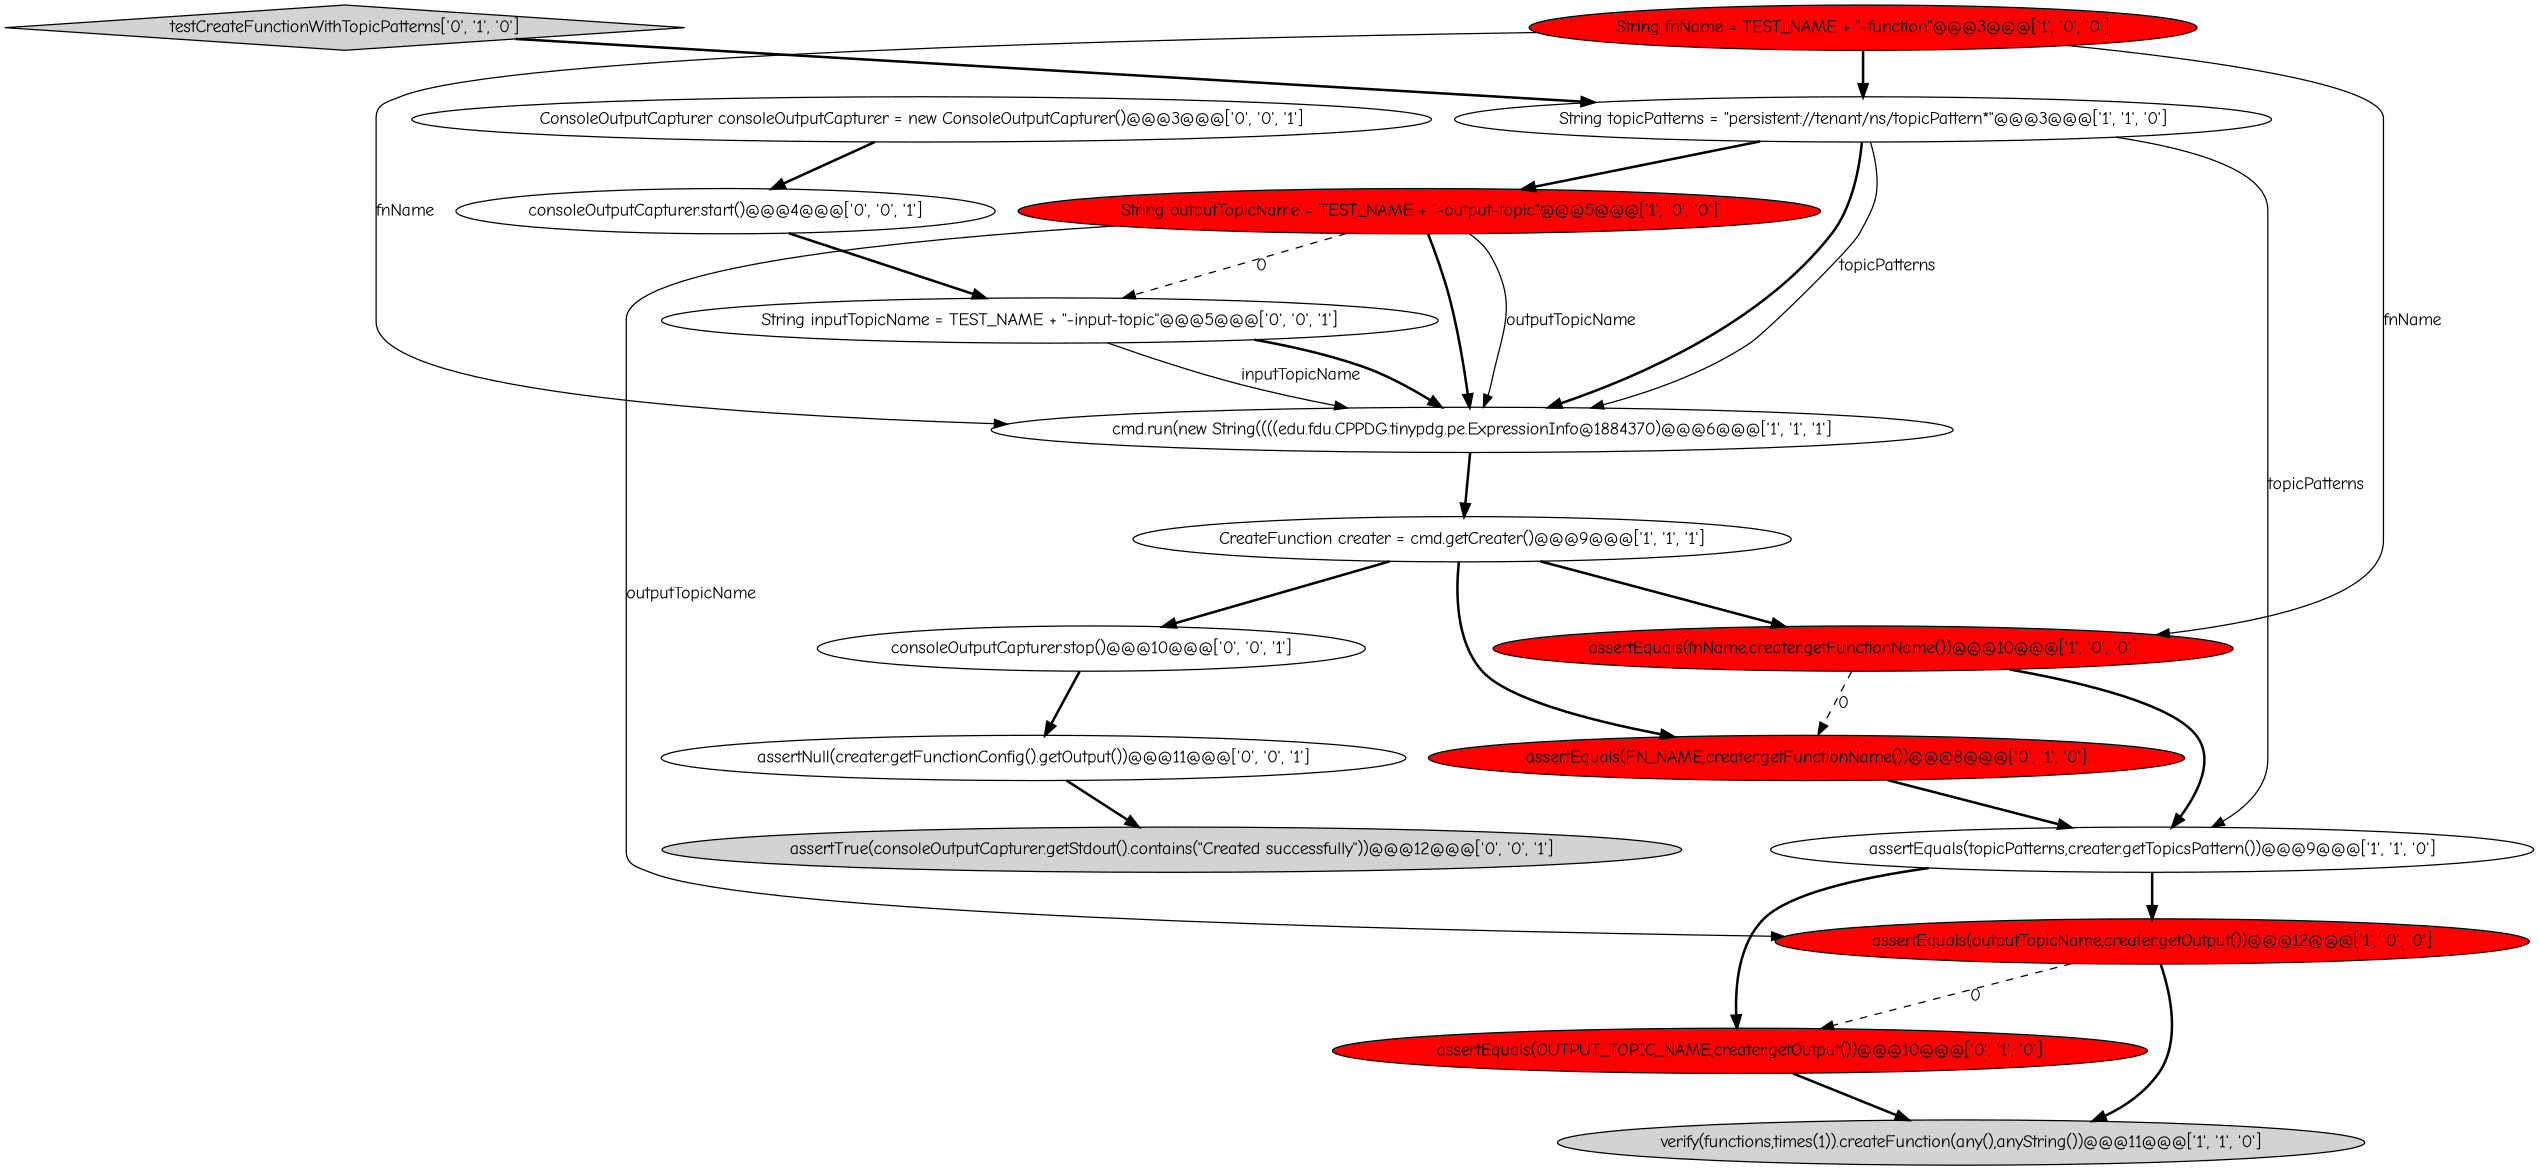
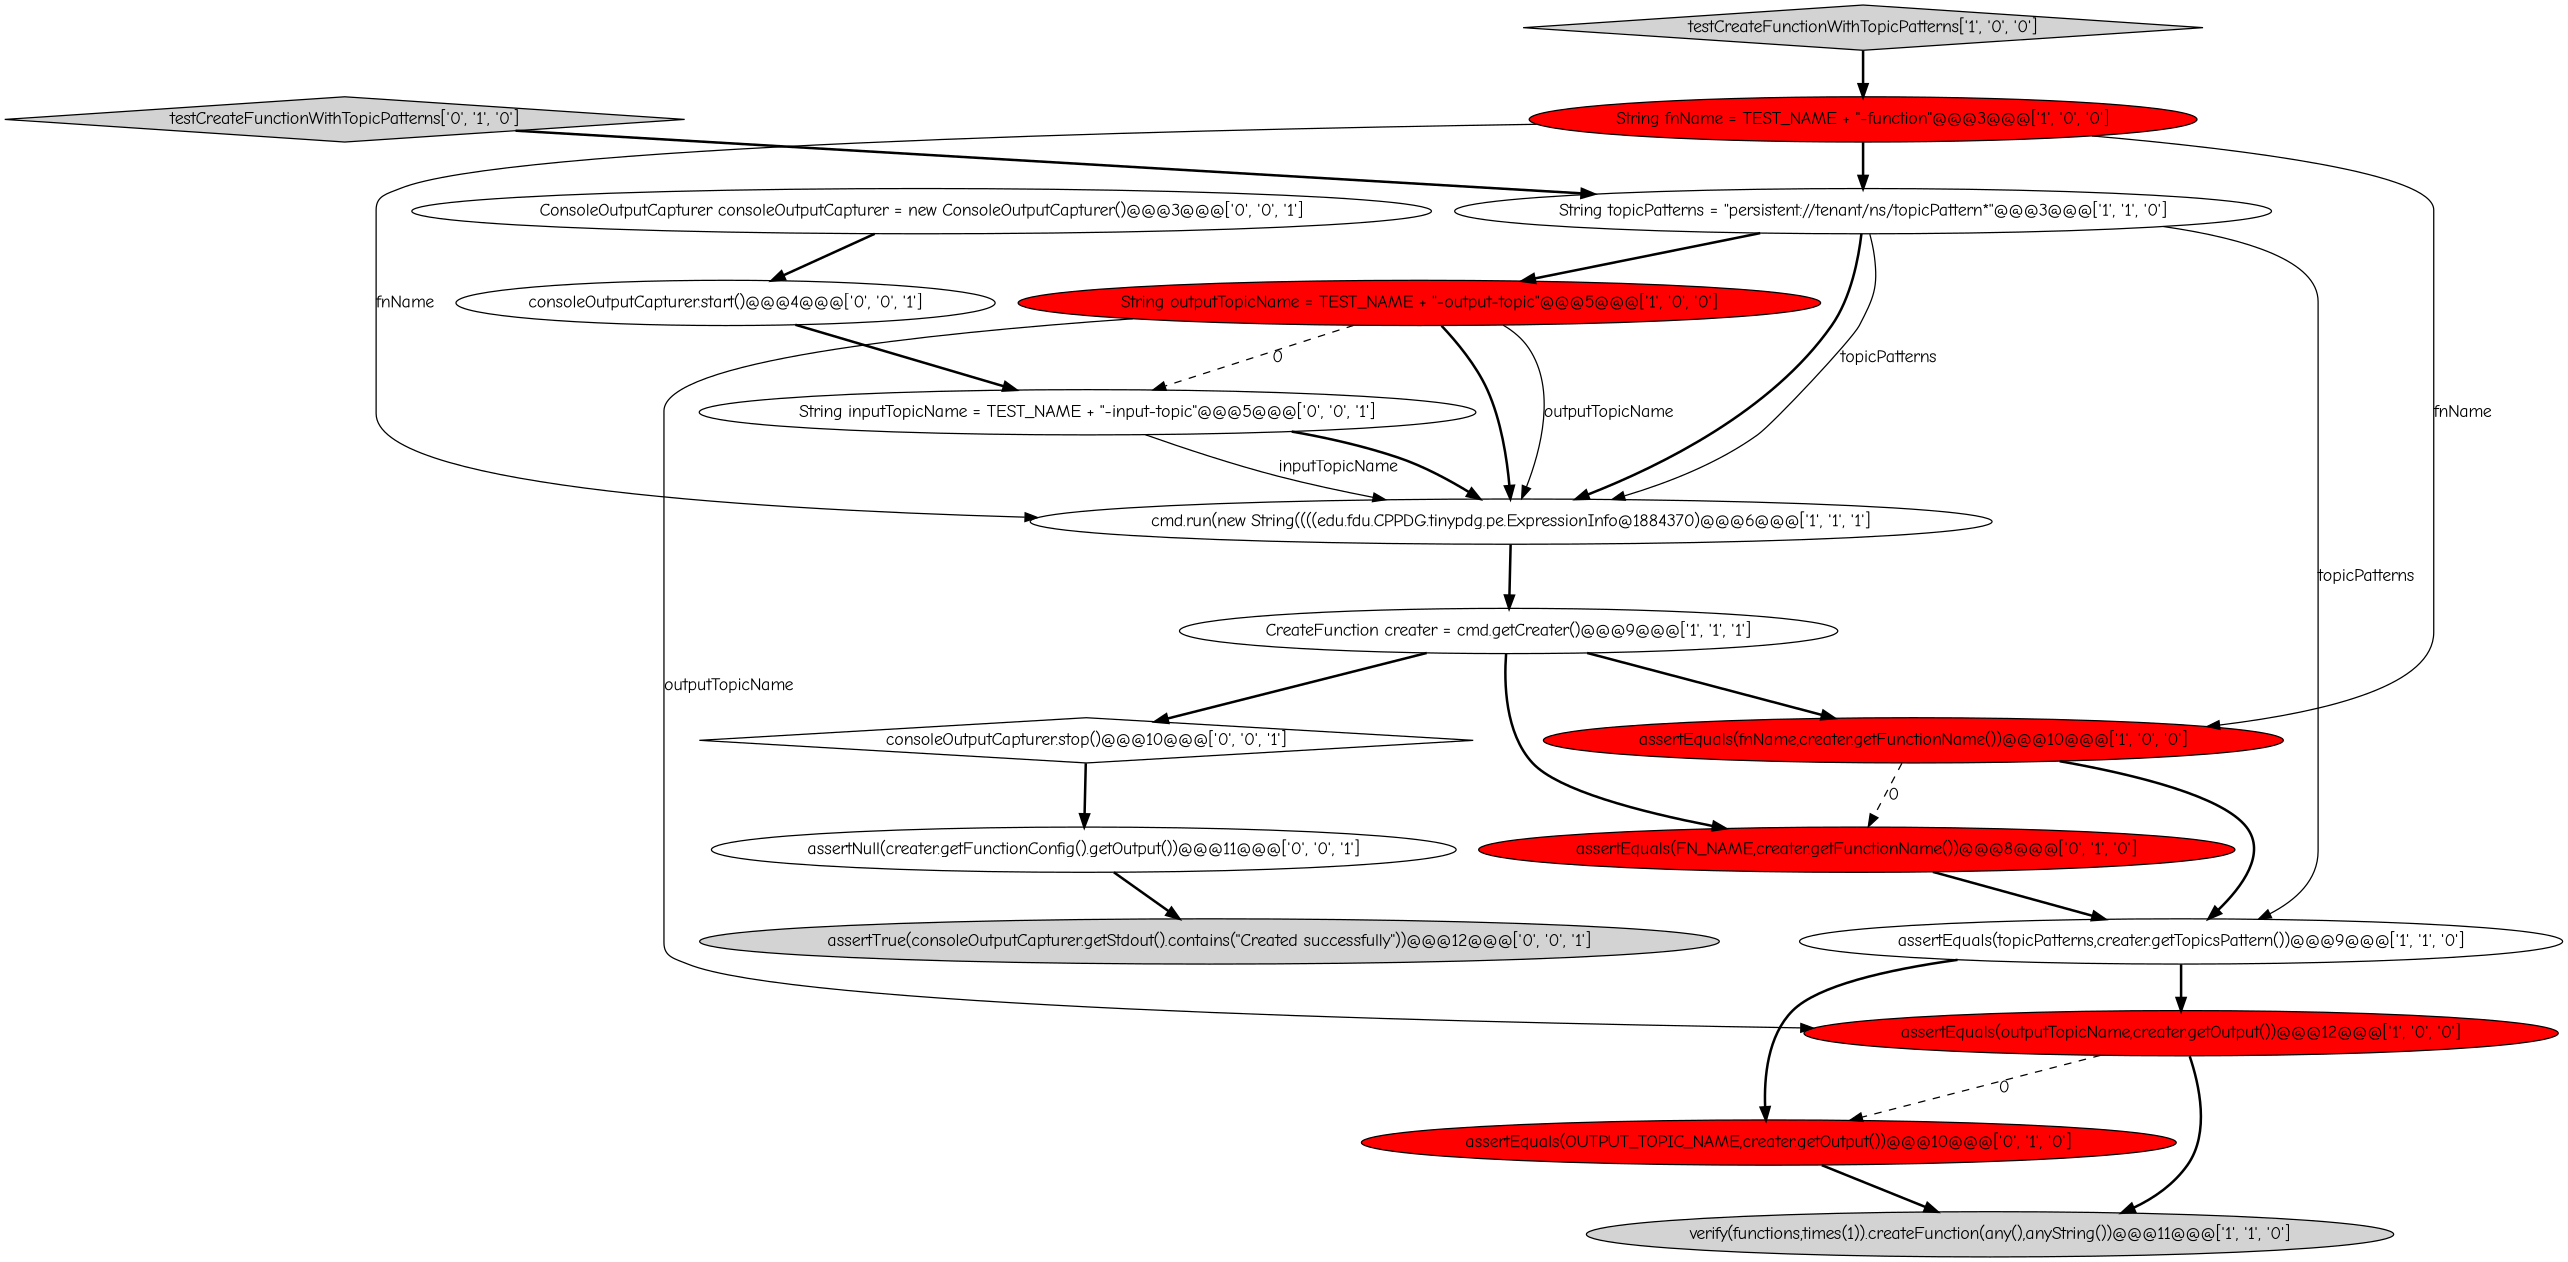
none -> (1863, 28)
(1091, 649) -> (1086, 740)
